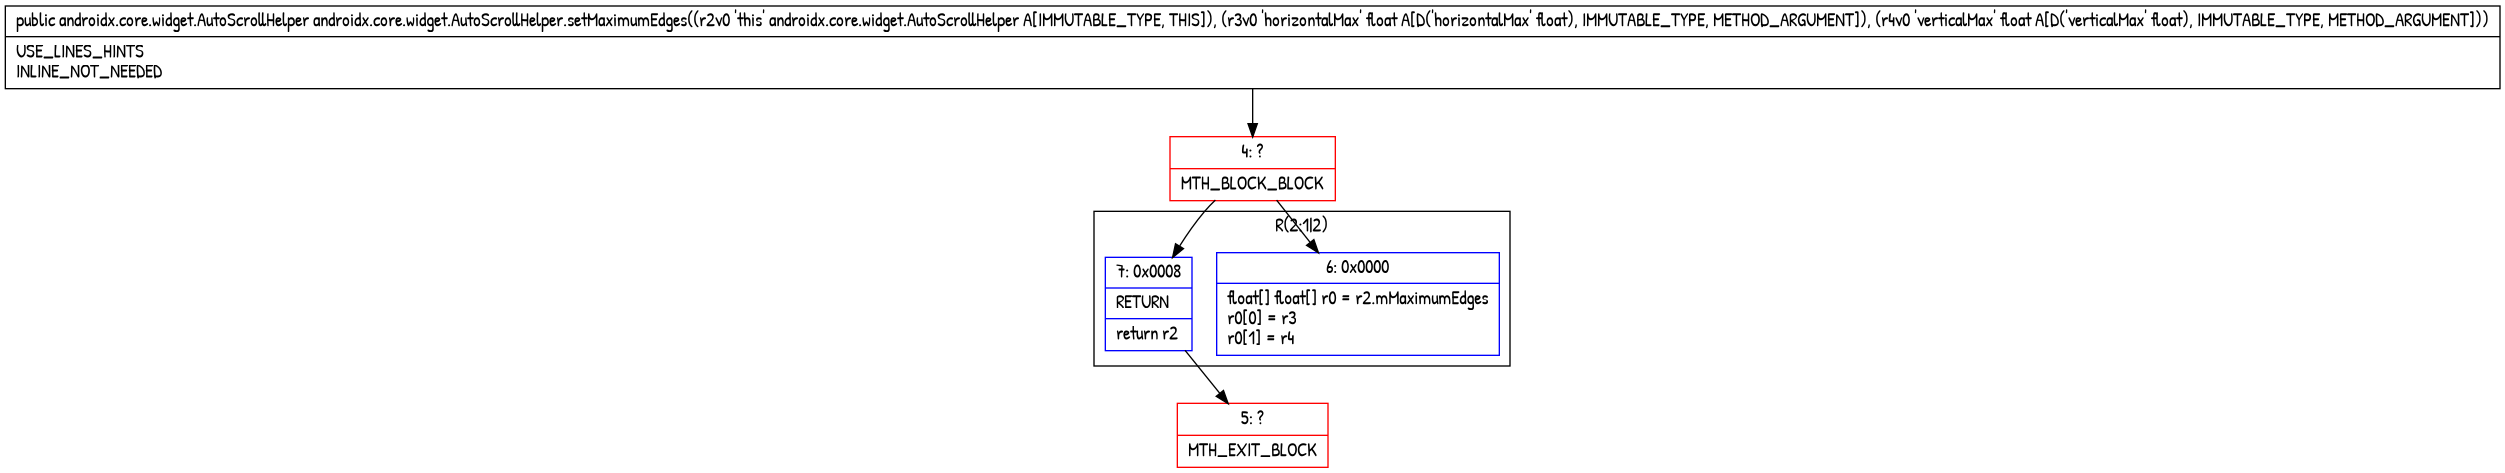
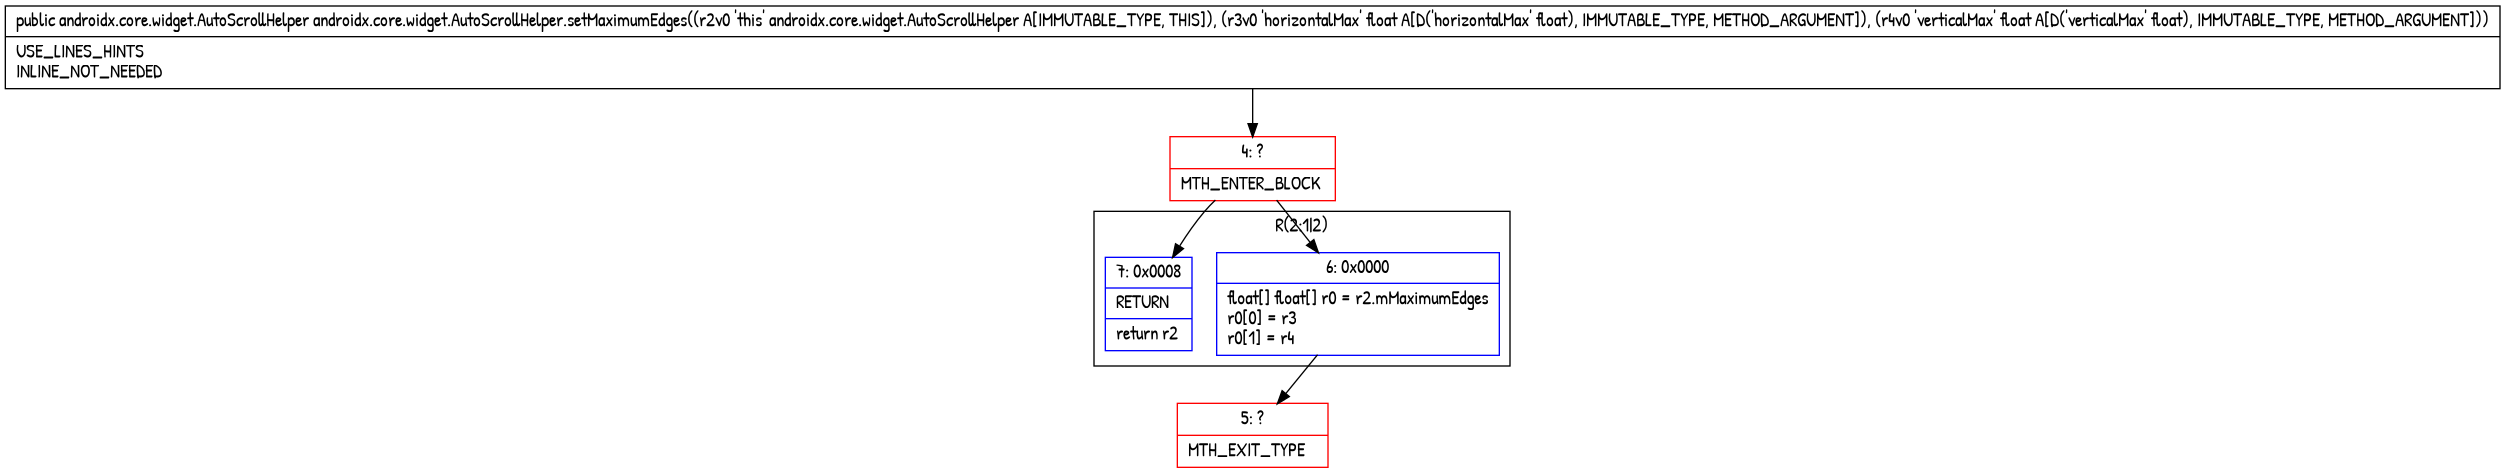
(1253, 184) -> (1251, 184)
(1205, 375) -> (1302, 374)
(1253, 451) -> (1247, 451)
